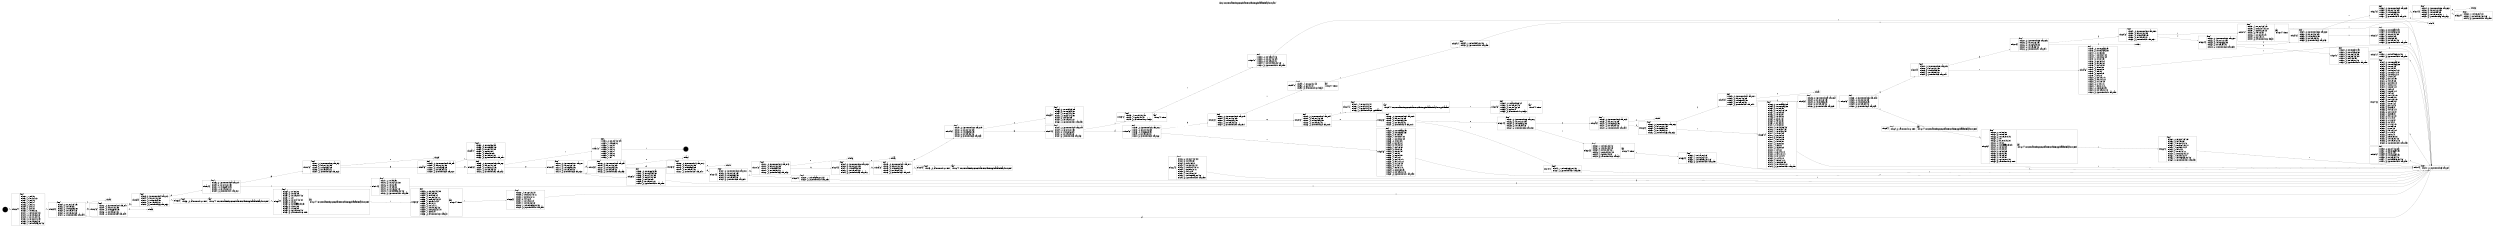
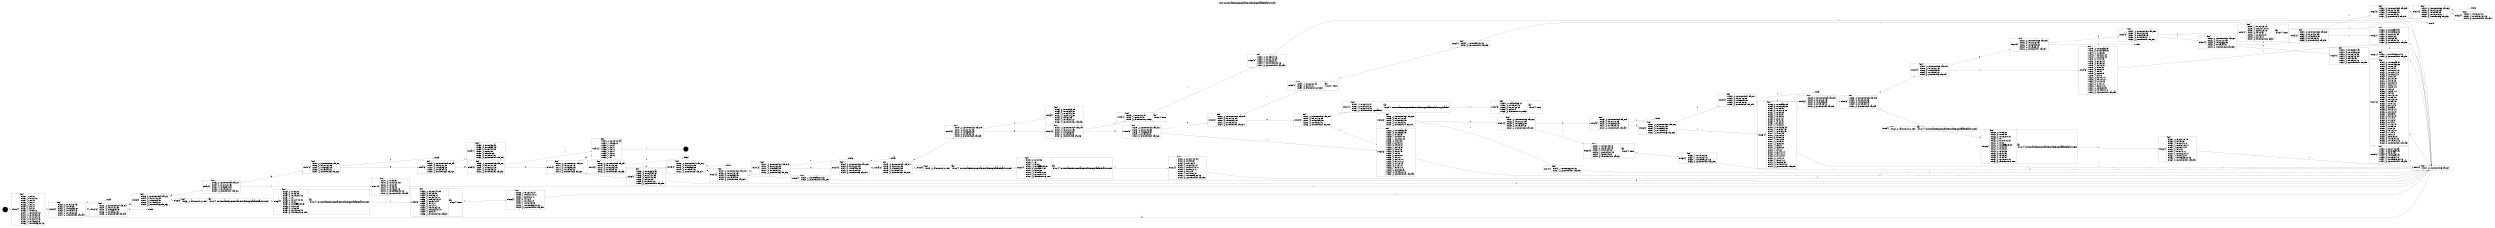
(1354, 120) -> (1353, 136)
(586, 167) -> (585, 158)
none -> (1065, 168)
